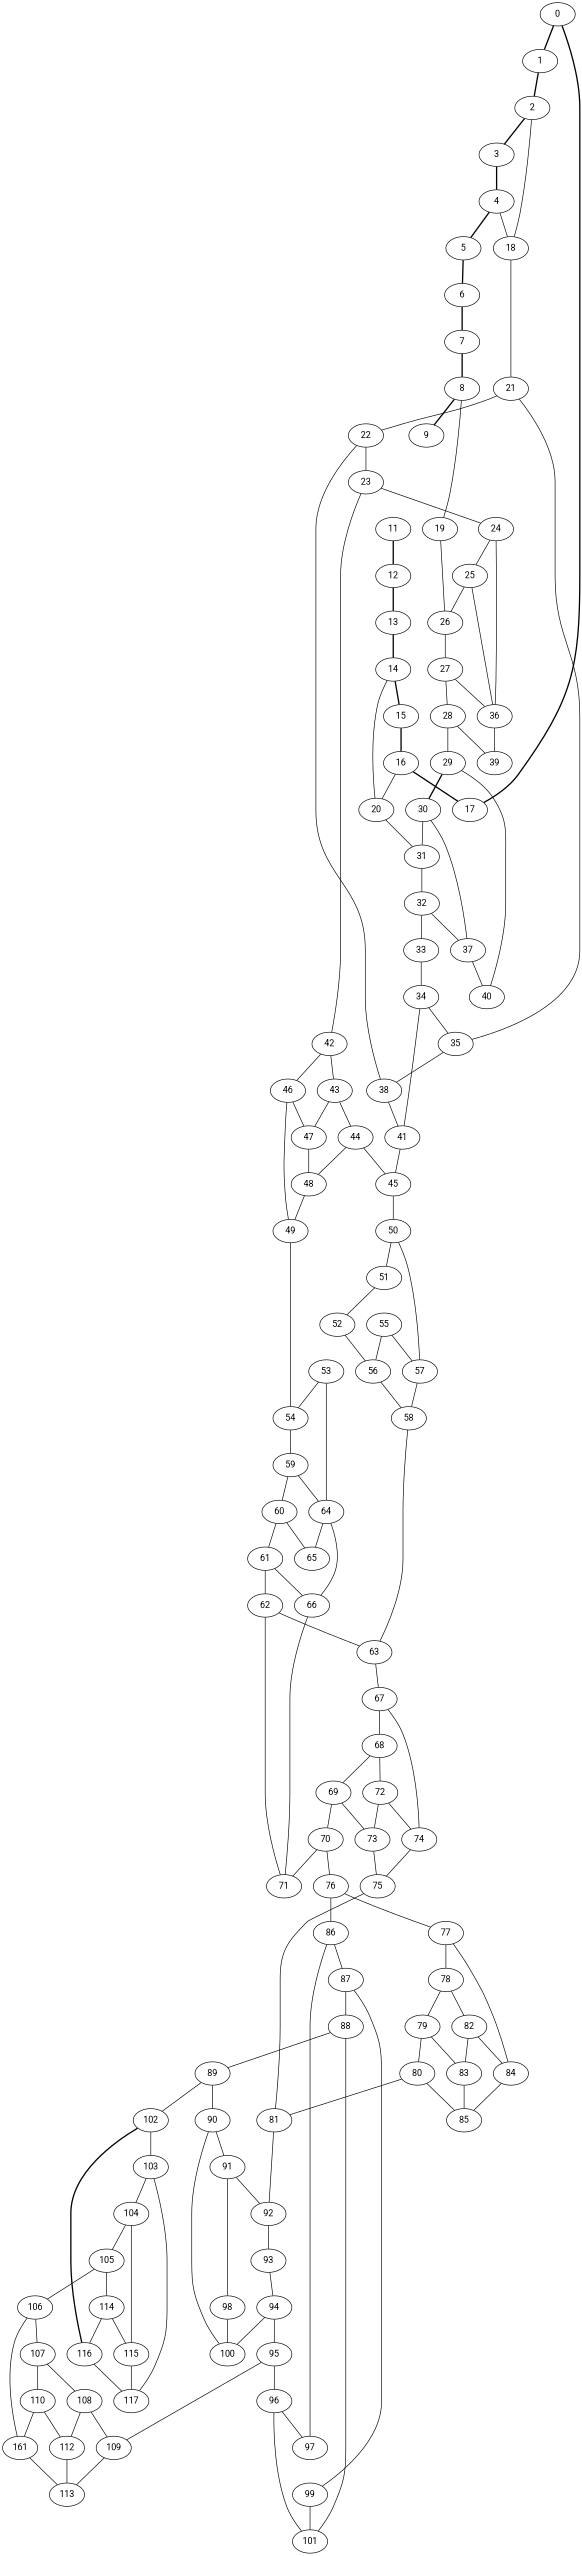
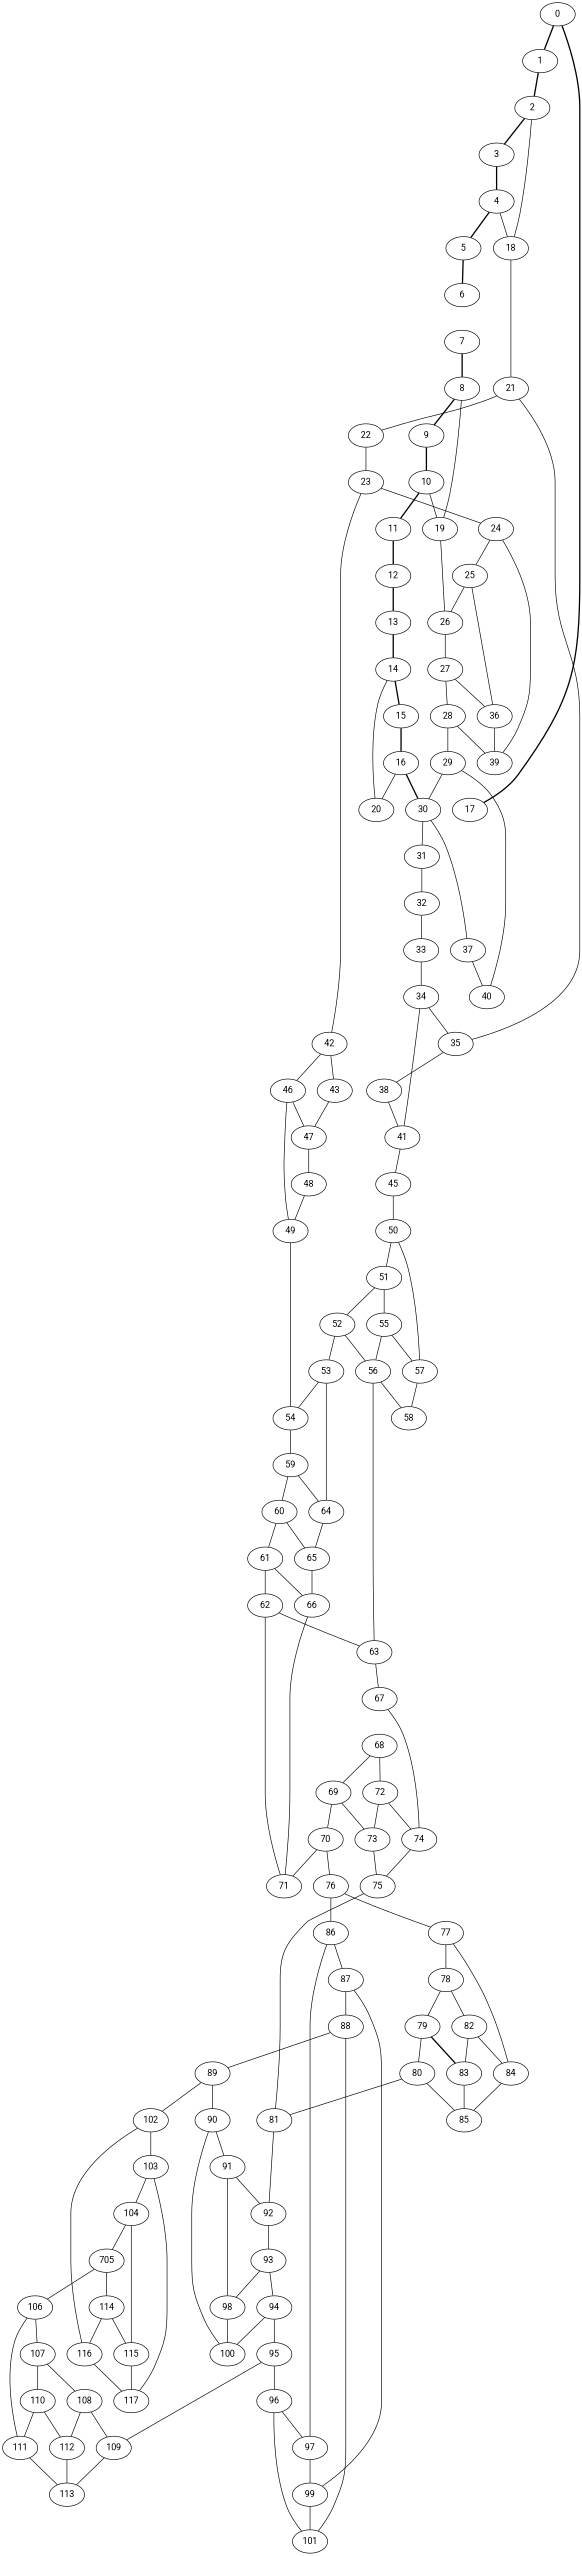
(462, 319) -> none
none -> (426, 482)
(496, 623) -> (530, 647)
(316, 763) -> none
(437, 783) -> (435, 787)
(432, 784) -> (412, 786)
(399, 833) -> none
(445, 927) -> none
(356, 1137) -> none
none -> (384, 1301)
none -> (332, 1348)
(403, 1537) -> (373, 1512)
(337, 1561) -> (312, 1582)
(380, 1723) -> none
(443, 2050) -> (443, 2050)
(71, 2222) -> (71, 2222)
(107, 2261) -> (107, 2261)
none -> (248, 2284)
(20, 2448) -> (20, 2448)
none -> (310, 2471)
